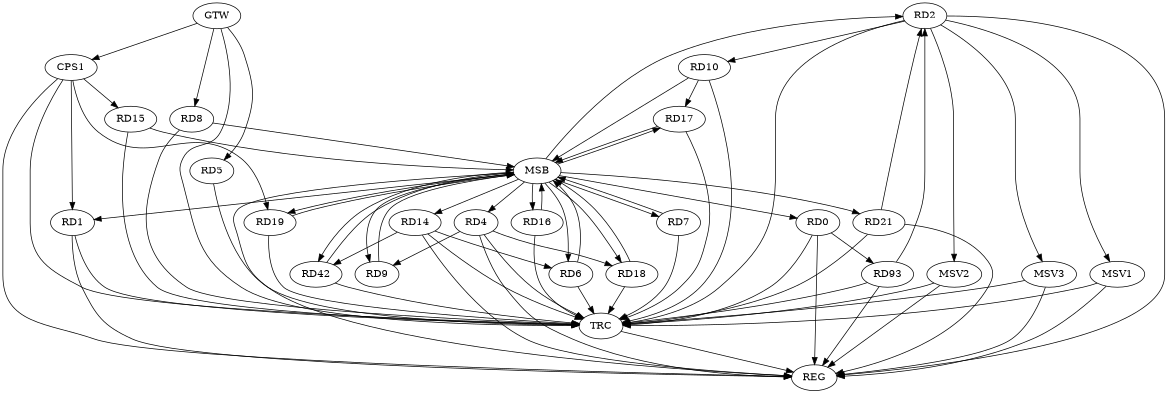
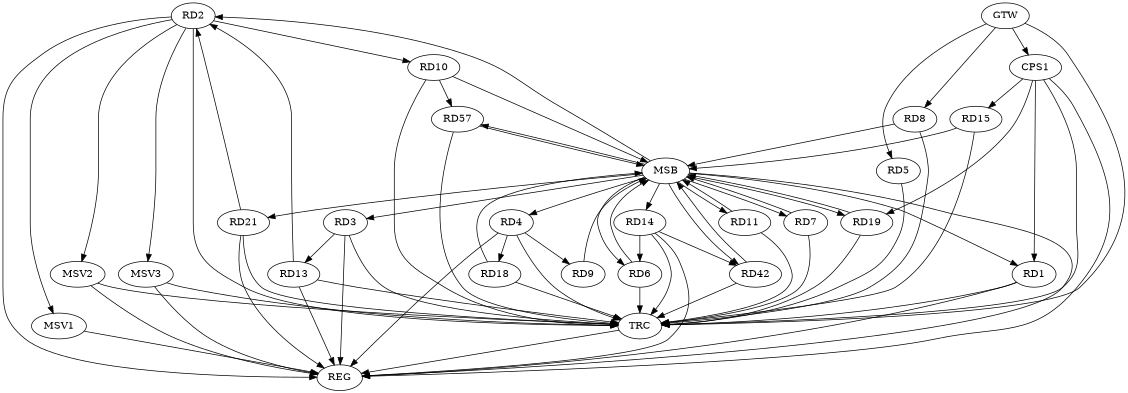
(679, 119) -> (457, 119)
(420, 190) -> none
(587, 215) -> none
(537, 223) -> (745, 223)
(818, 223) -> (345, 223)
(888, 274) -> (294, 274)
(865, 317) -> none
